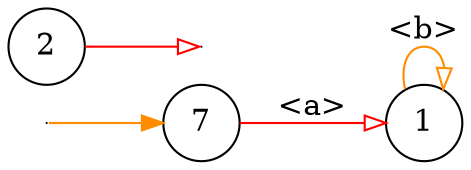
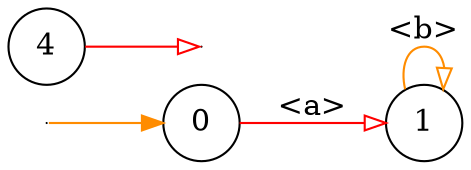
(47, 47) -> (47, 47)
(201, 123) -> (201, 123)
